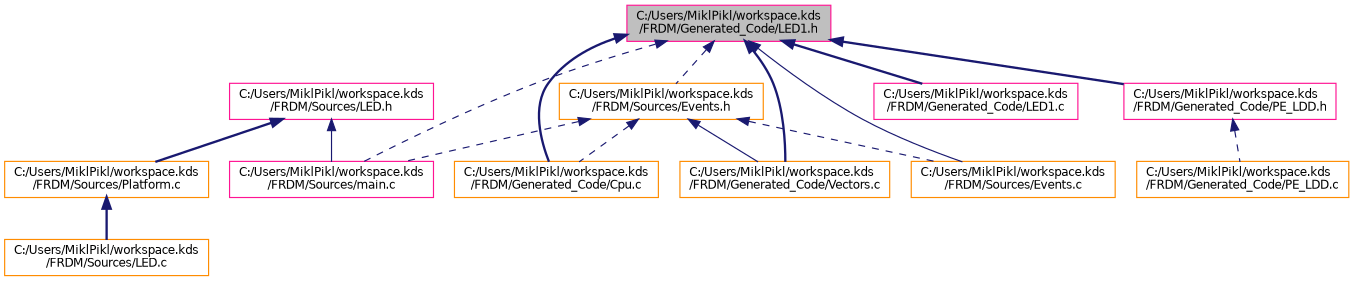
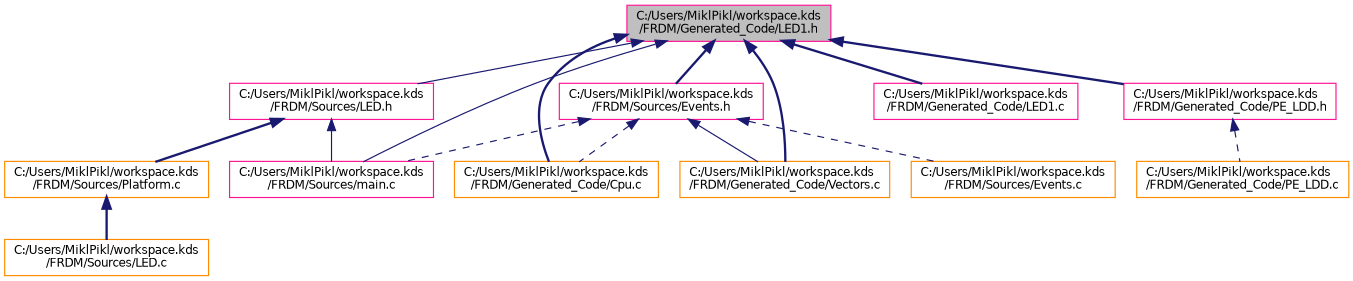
(691, 67) -> (691, 67)
(506, 95) -> (506, 95)
(661, 101) -> (661, 101)
(855, 115) -> (525, 63)
